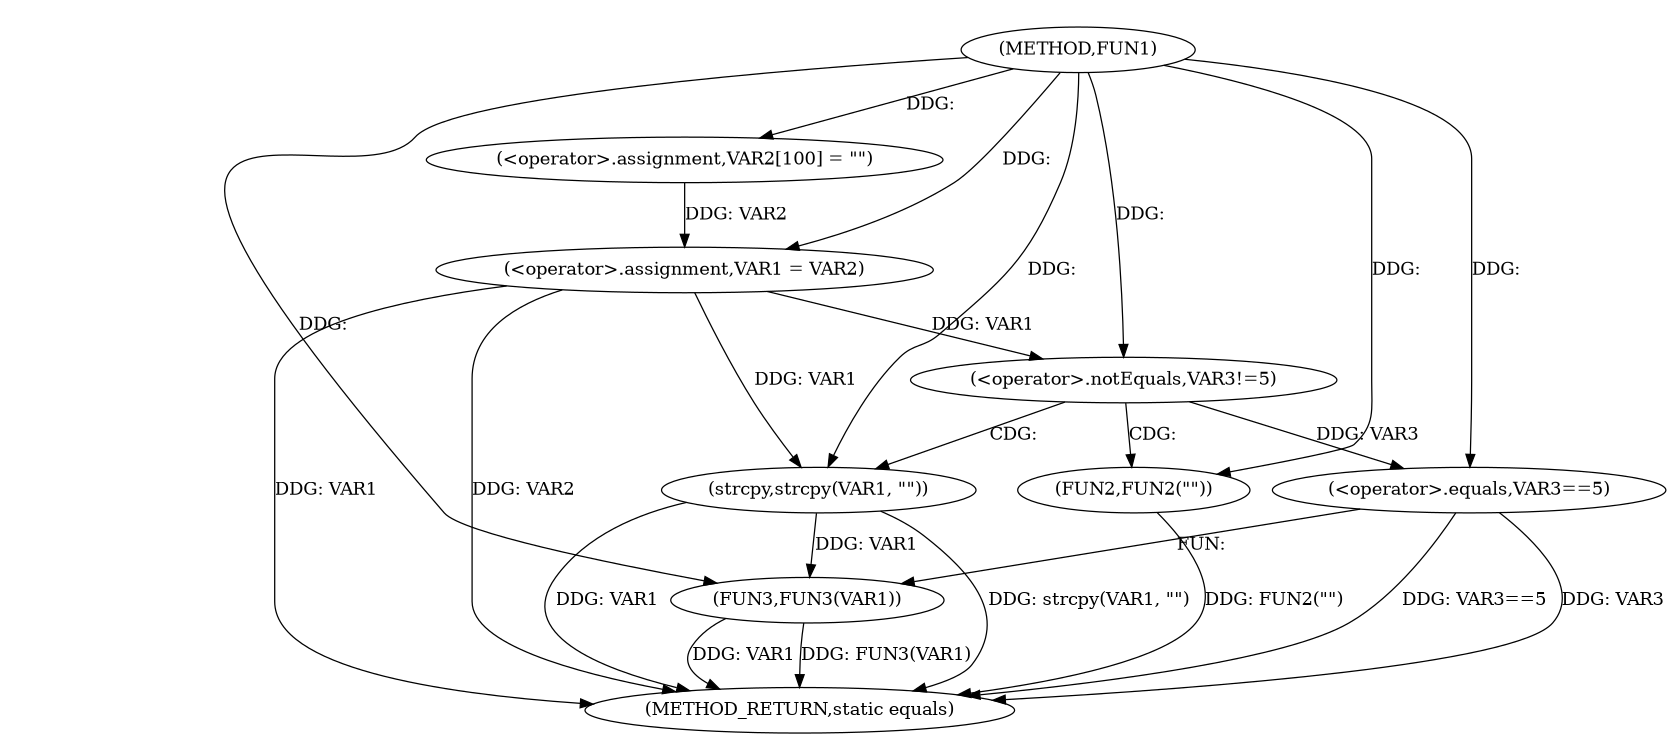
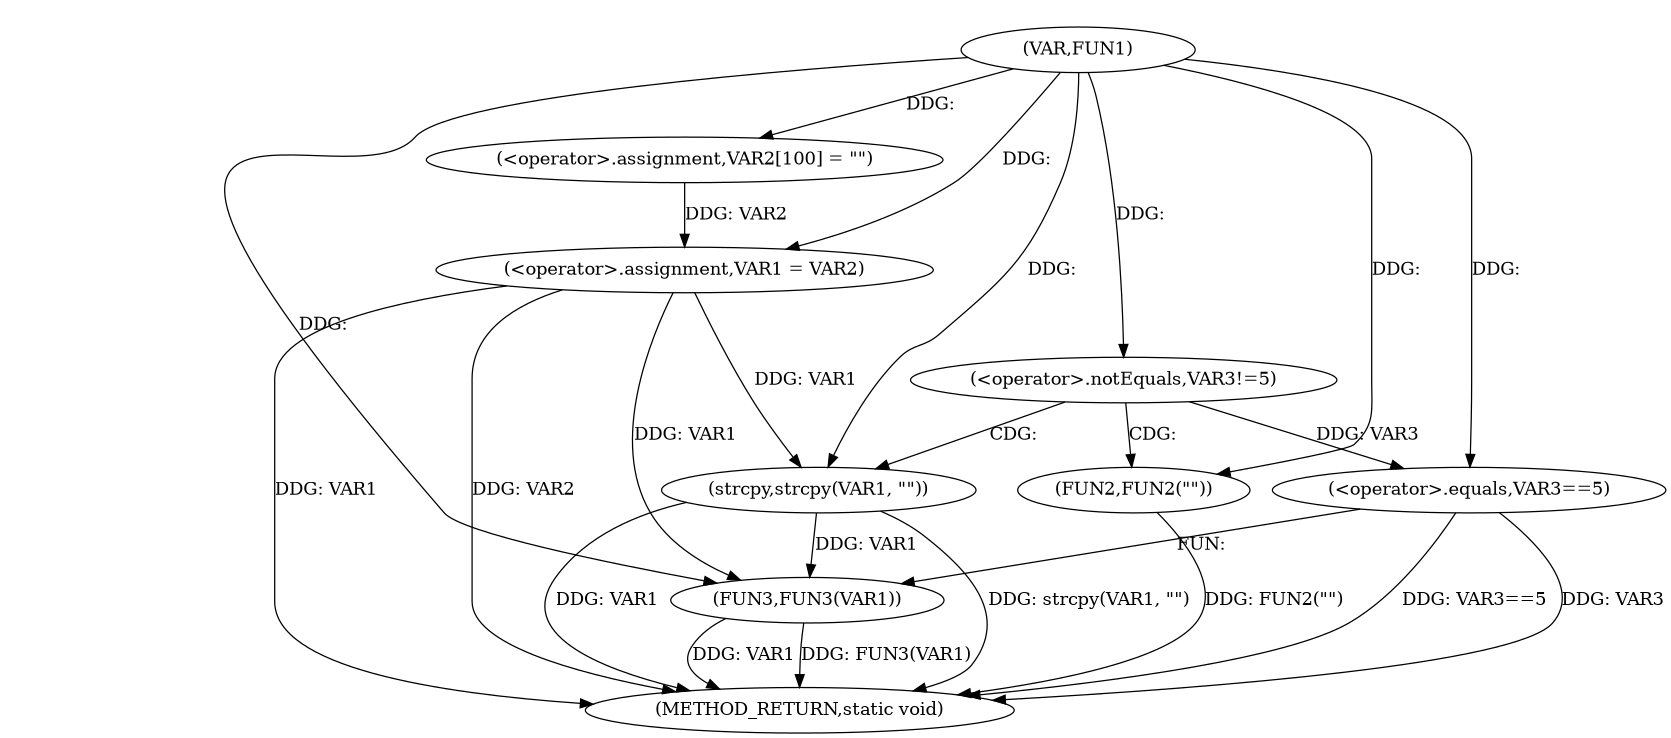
(1078, 50) -> (1078, 50)
(899, 324) -> (633, 452)
(800, 710) -> (800, 710)
